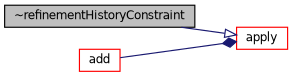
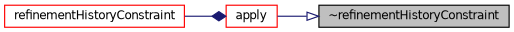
(203, 30) -> (292, 16)
(100, 60) -> (95, 16)
